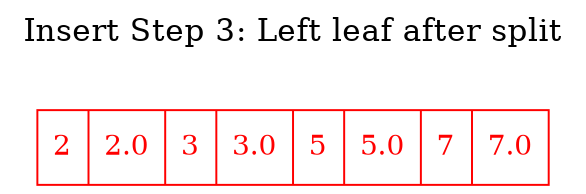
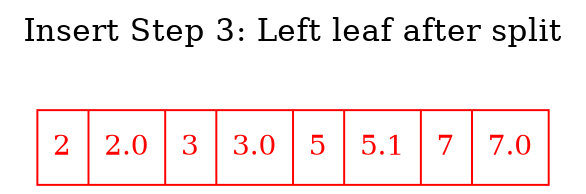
(383, 147) -> (383, 147)
